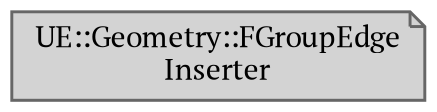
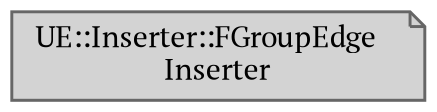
(218, 56) -> (218, 56)
